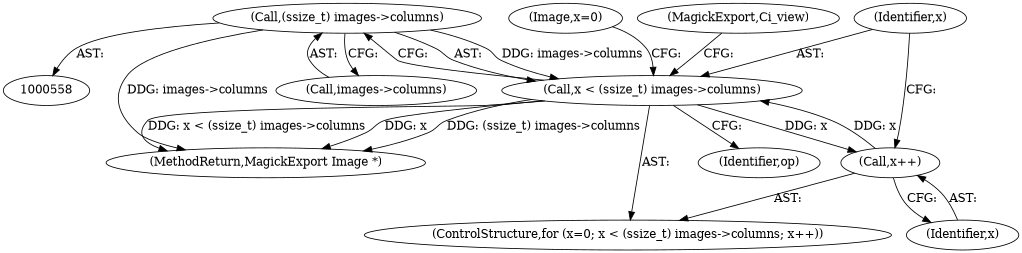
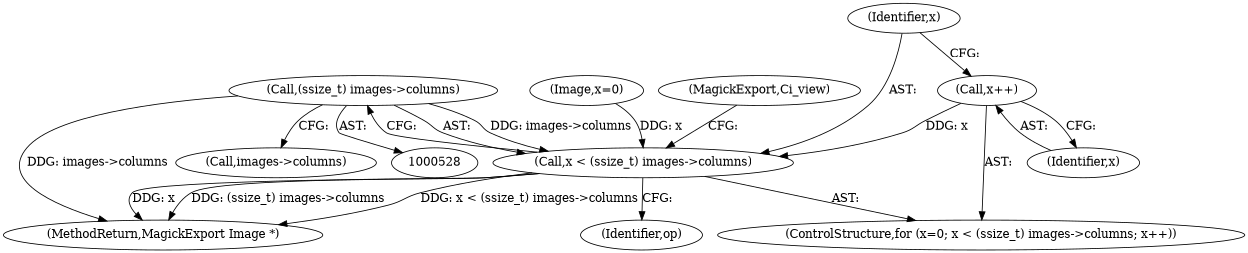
(668, 54) -> (661, 127)
(310, 61) -> none
(47, 91) -> (435, 163)
(773, 127) -> none
